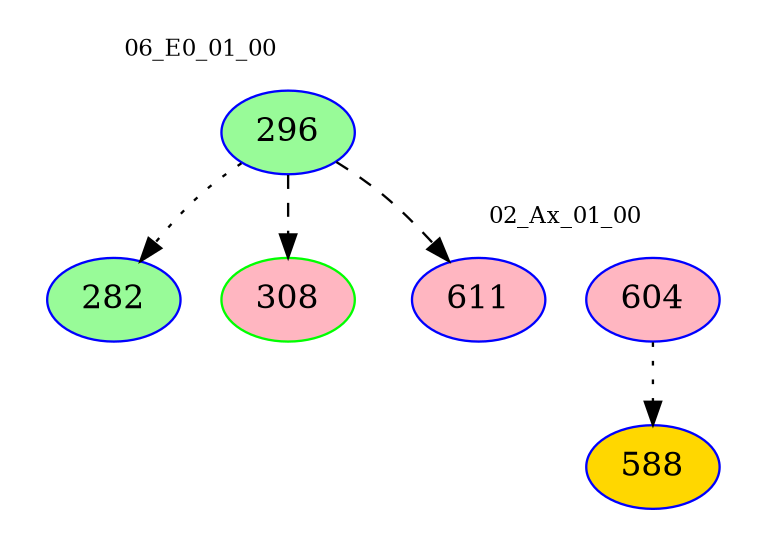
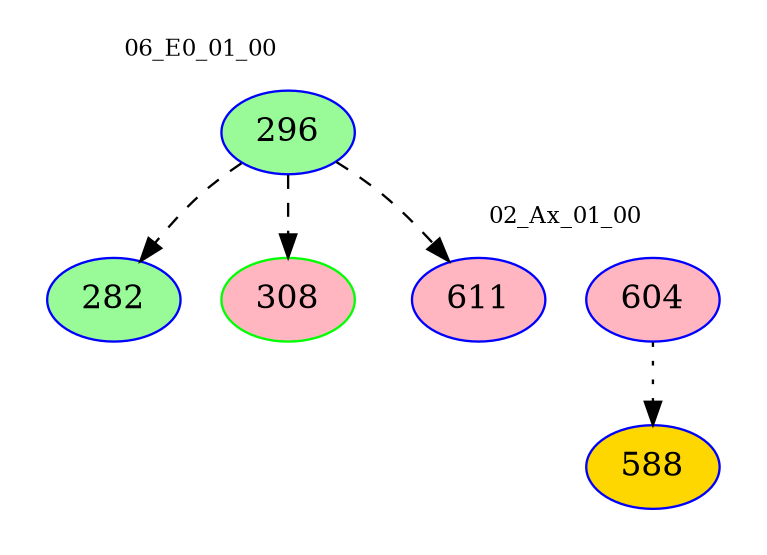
(195, 200) -> (195, 200)
